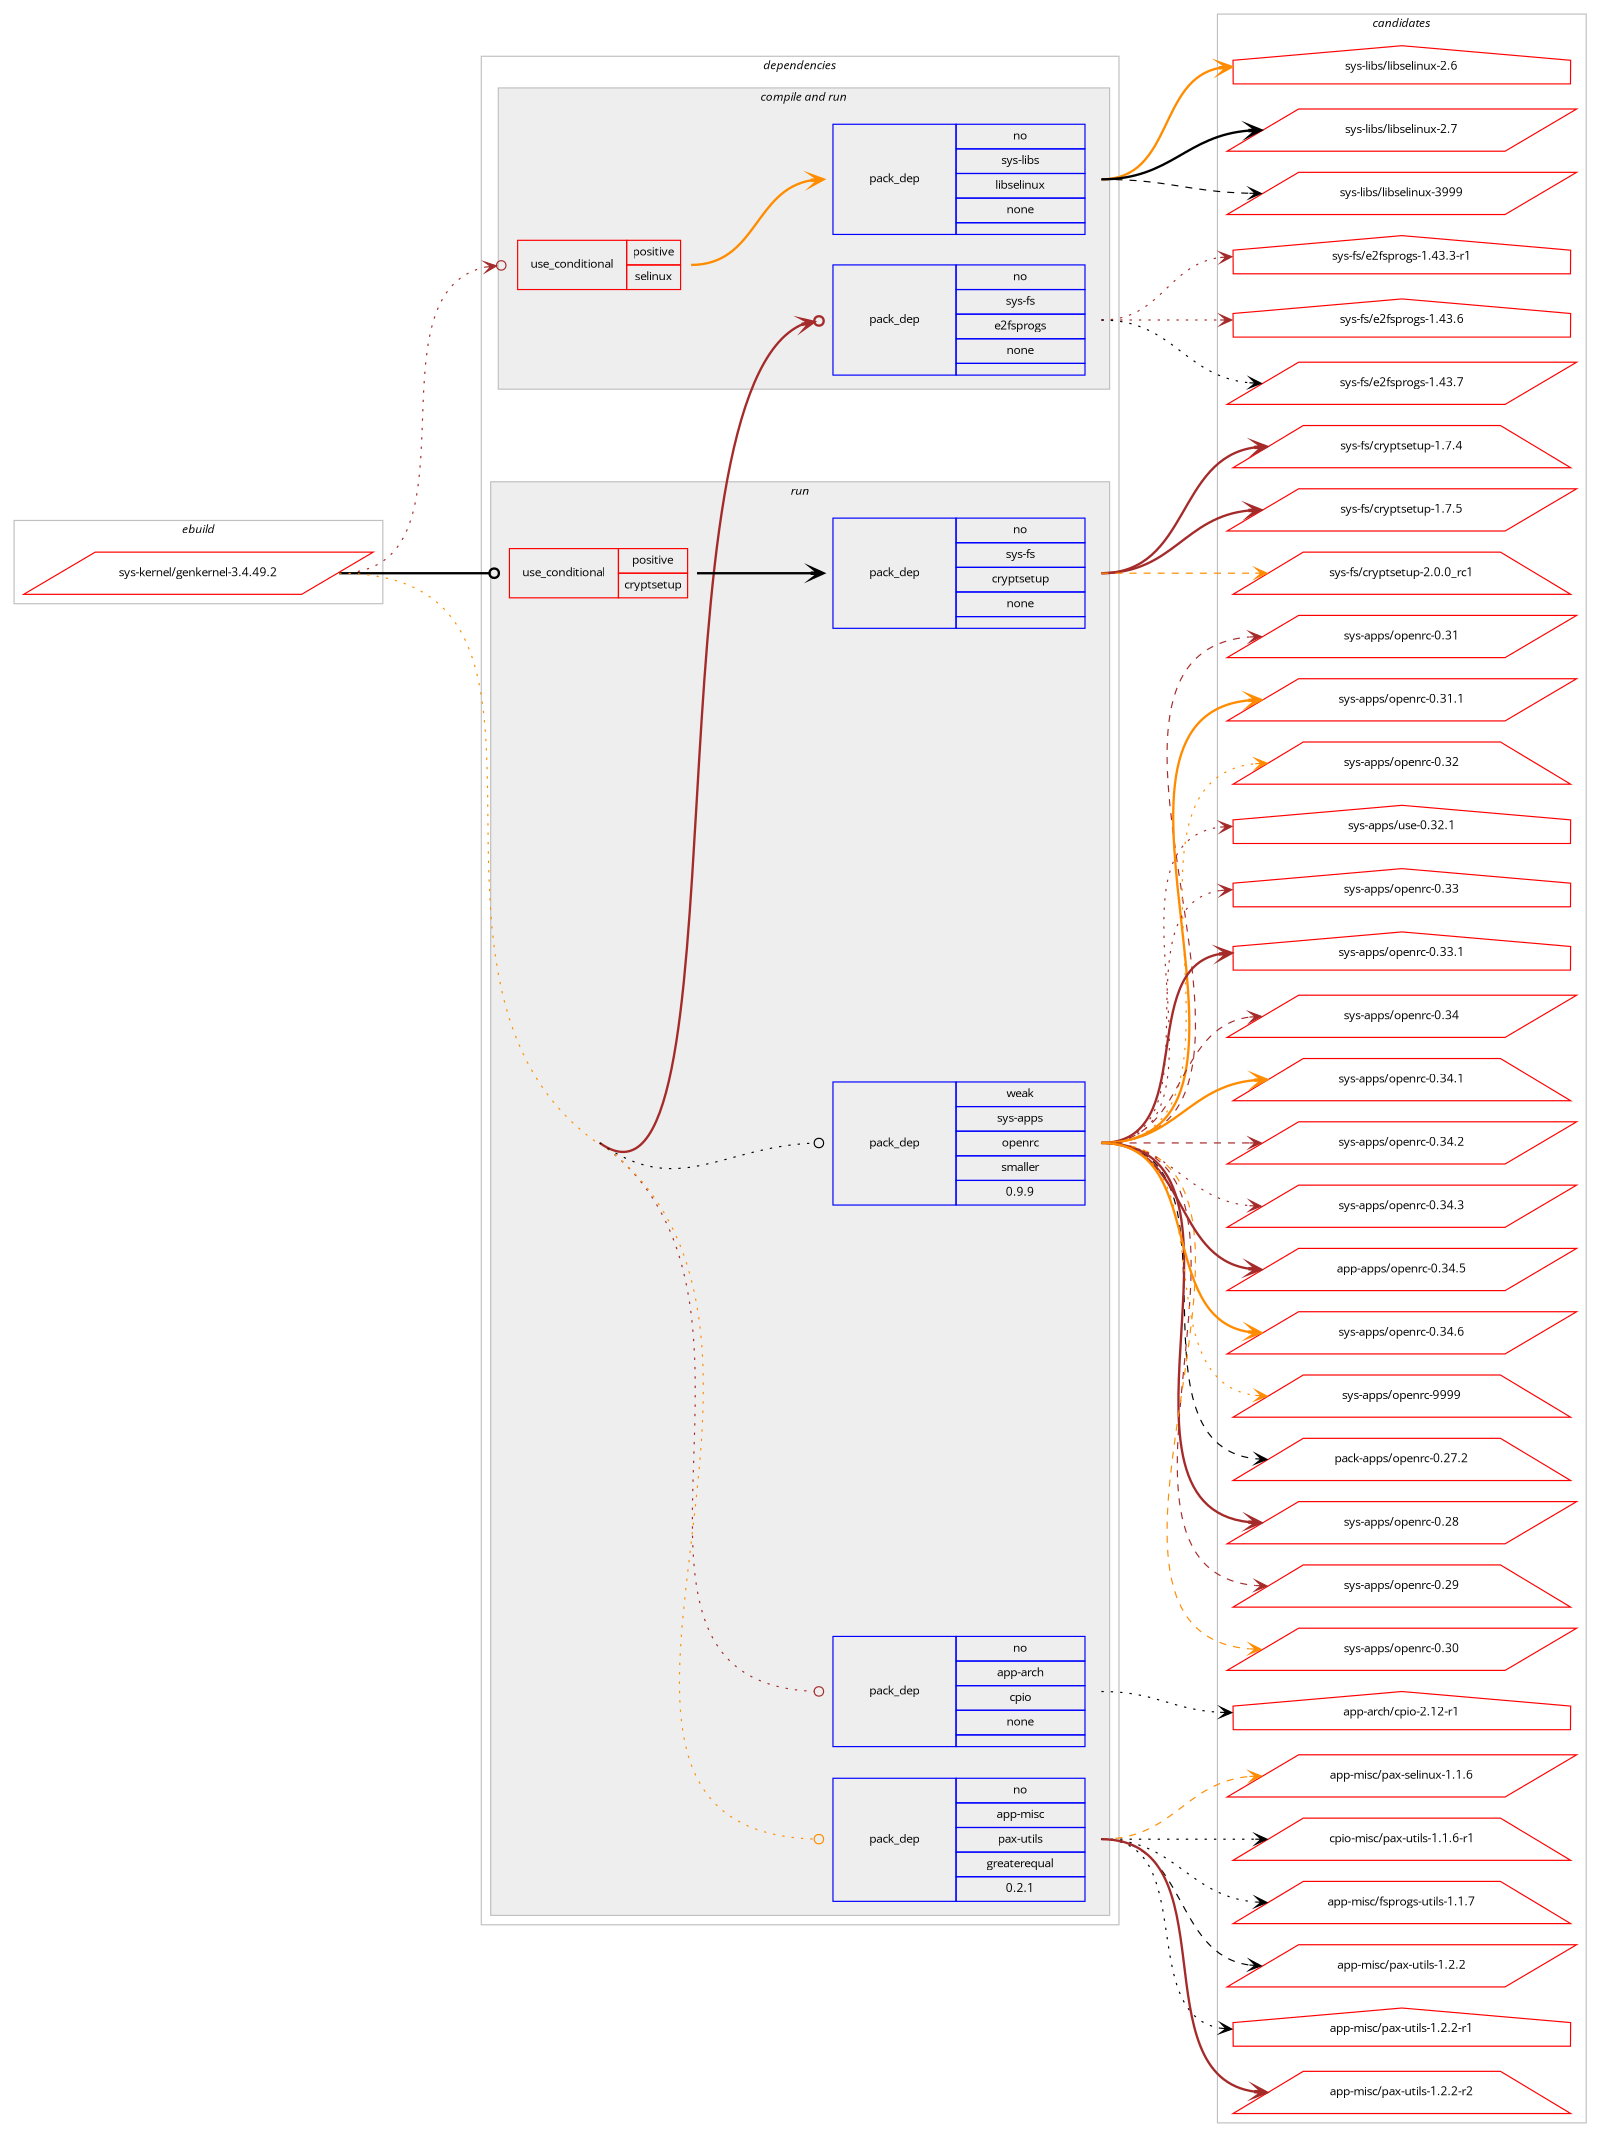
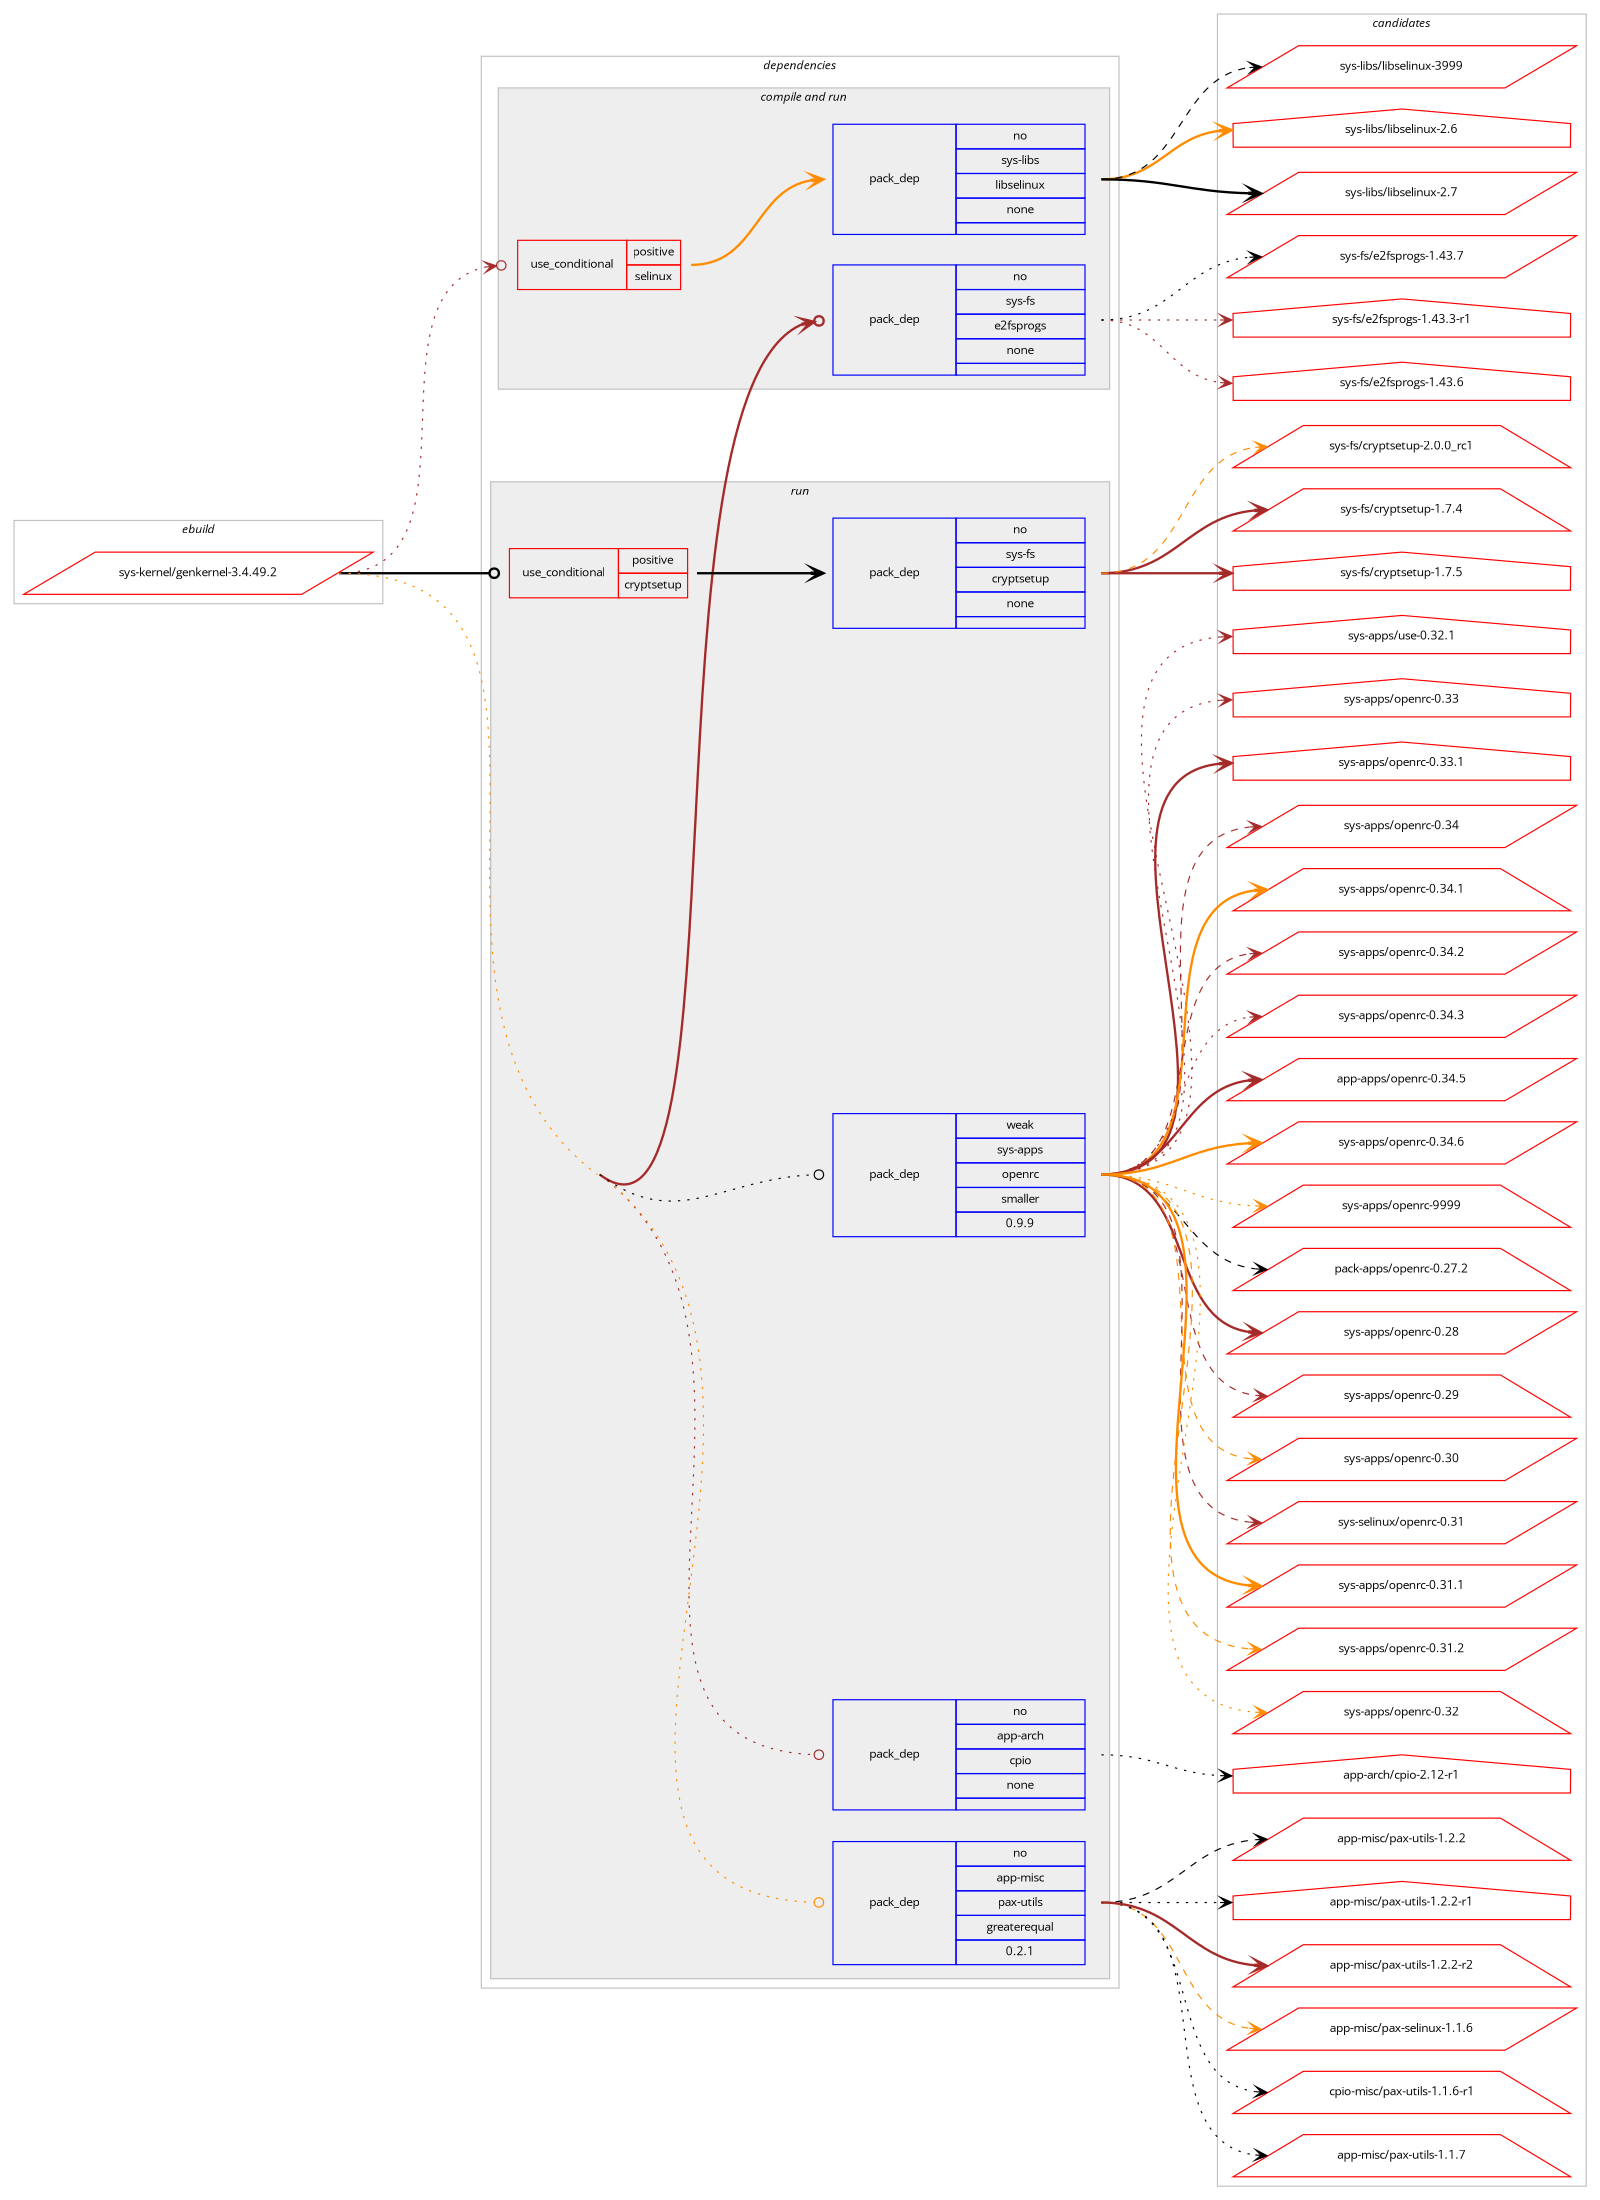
(1402, 510) -> (1402, 573)
(1402, 637) -> (1402, 1523)
none -> (1402, 1649)
(1402, 1903) -> (1402, 2156)
(1402, 1966) -> (1402, 1839)
